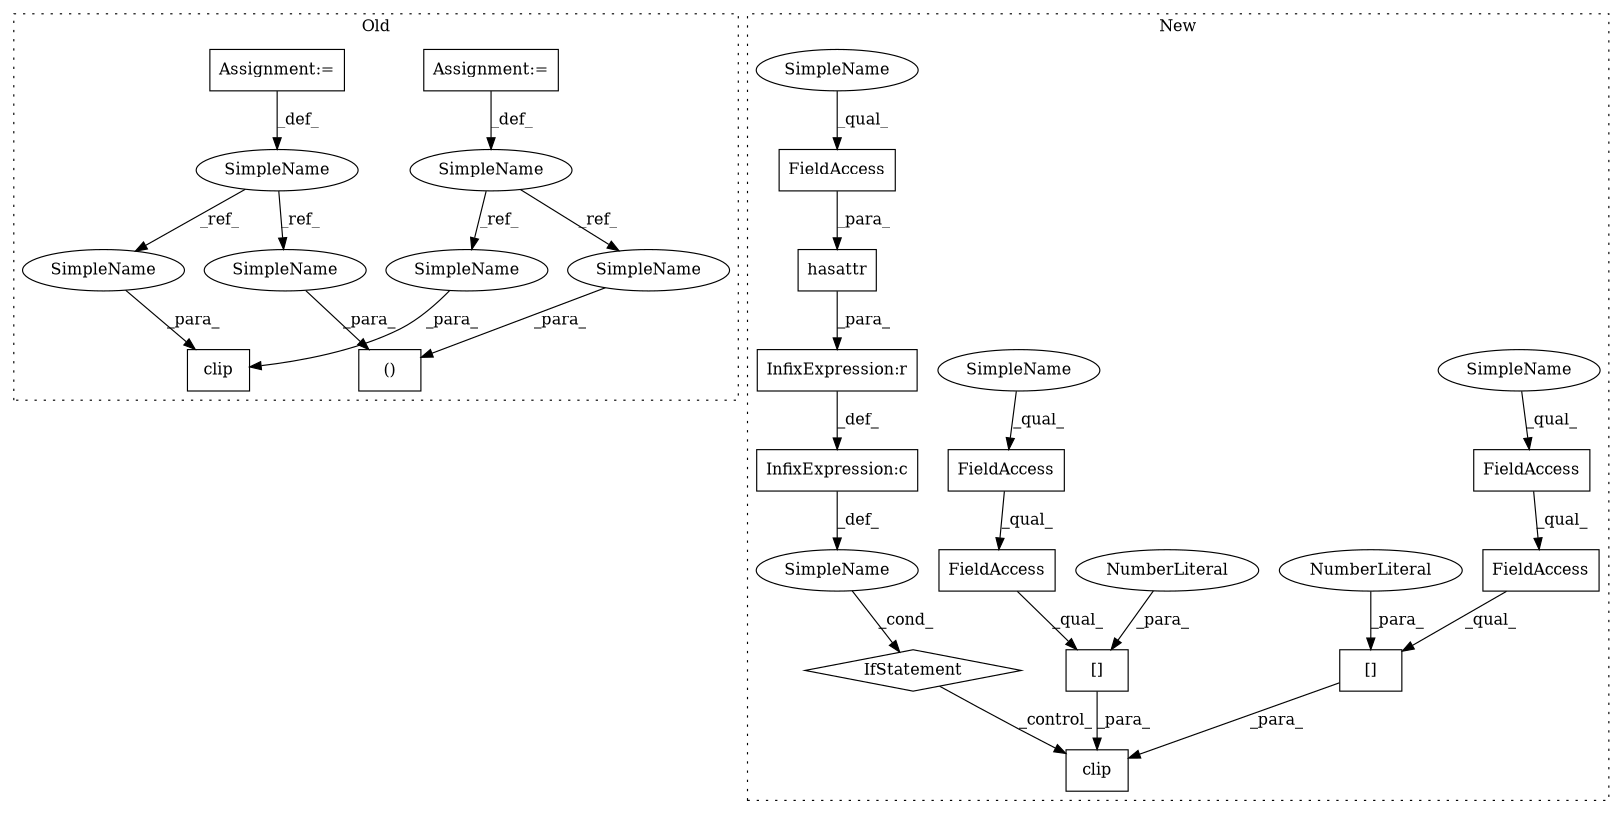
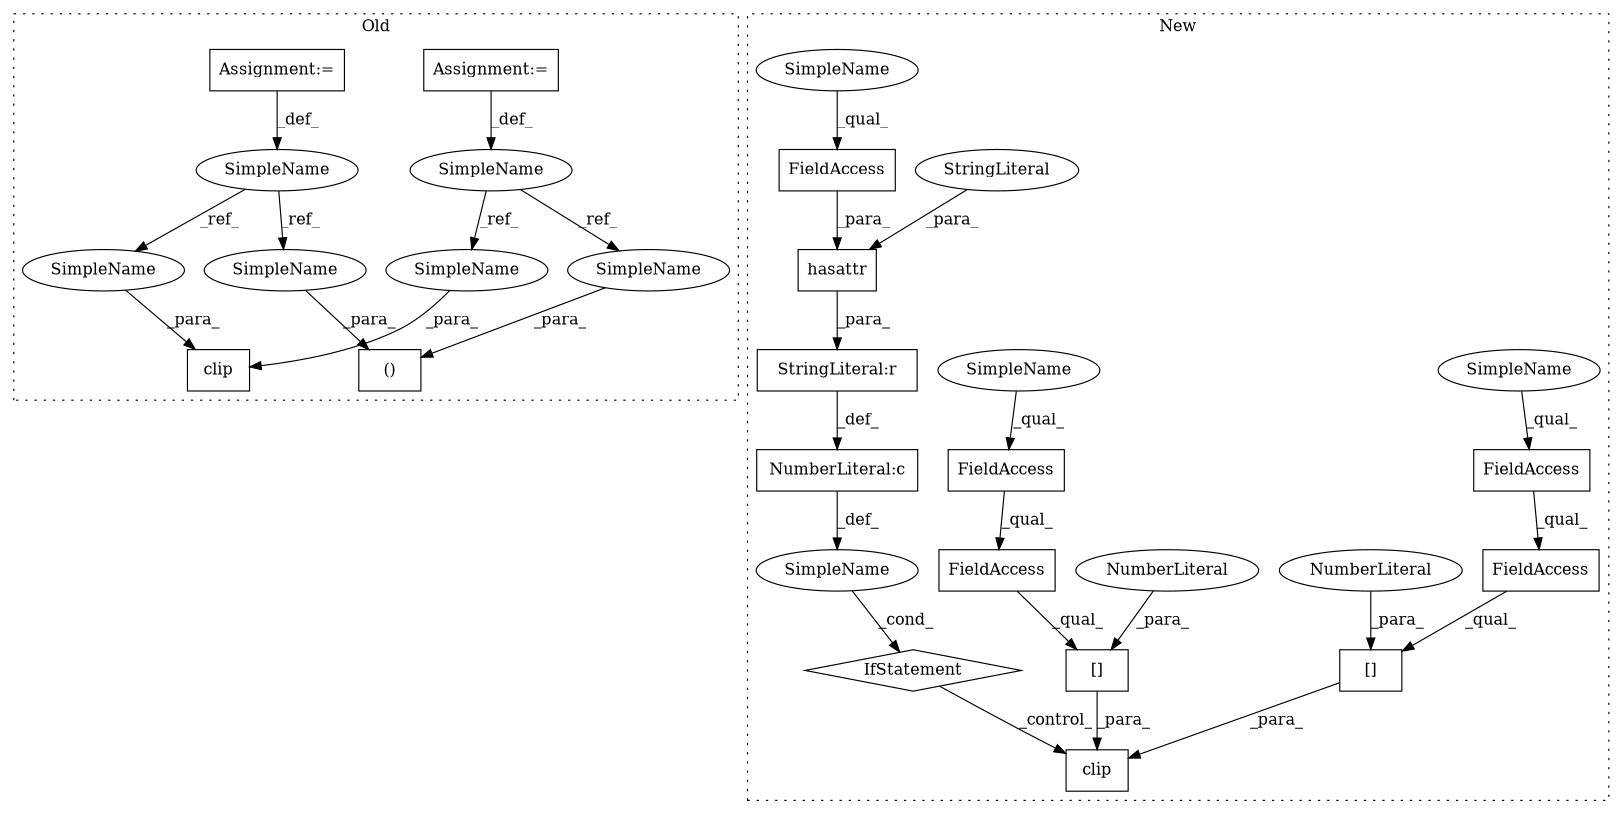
none -> (997, 170)
(837, 370) -> (837, 370)
(837, 470) -> (837, 470)
